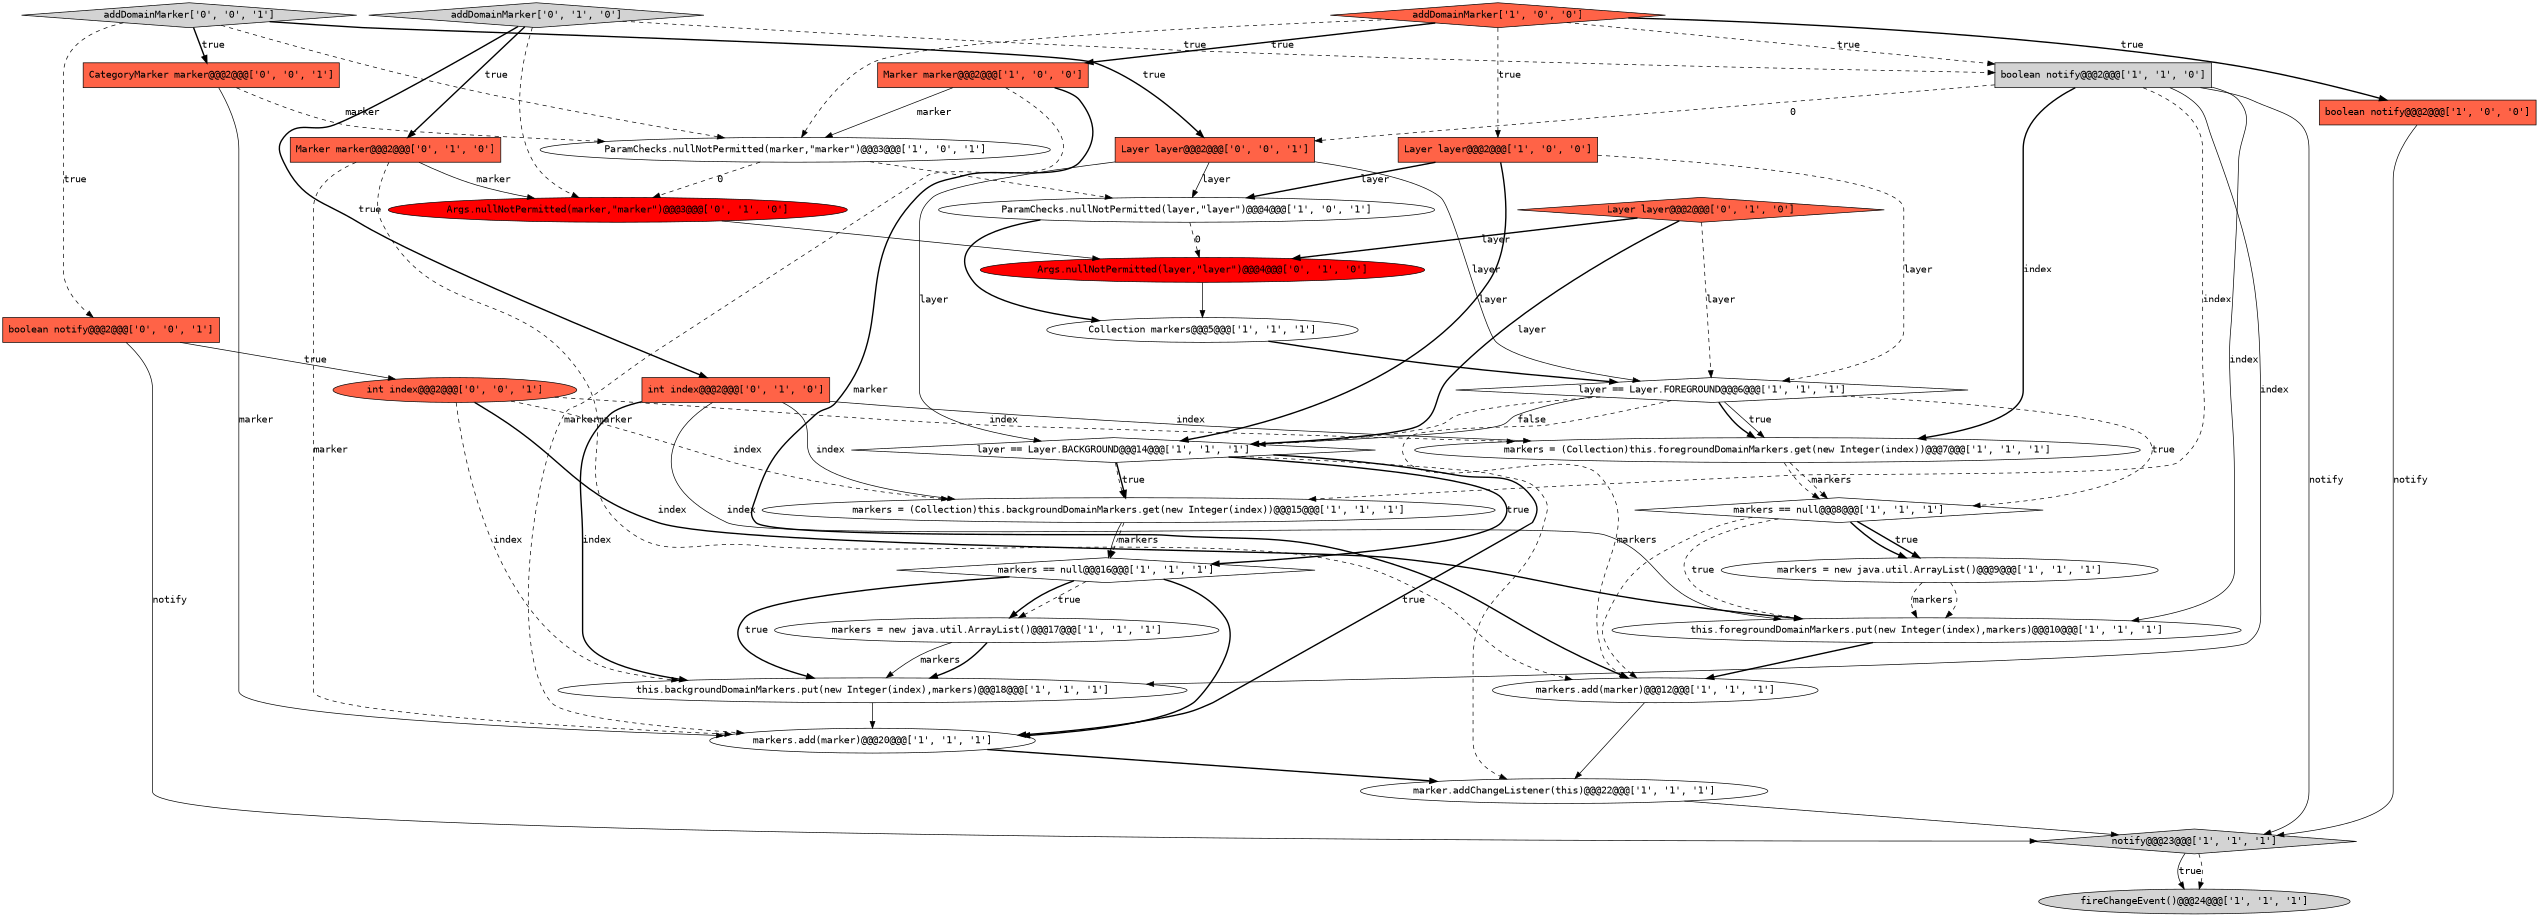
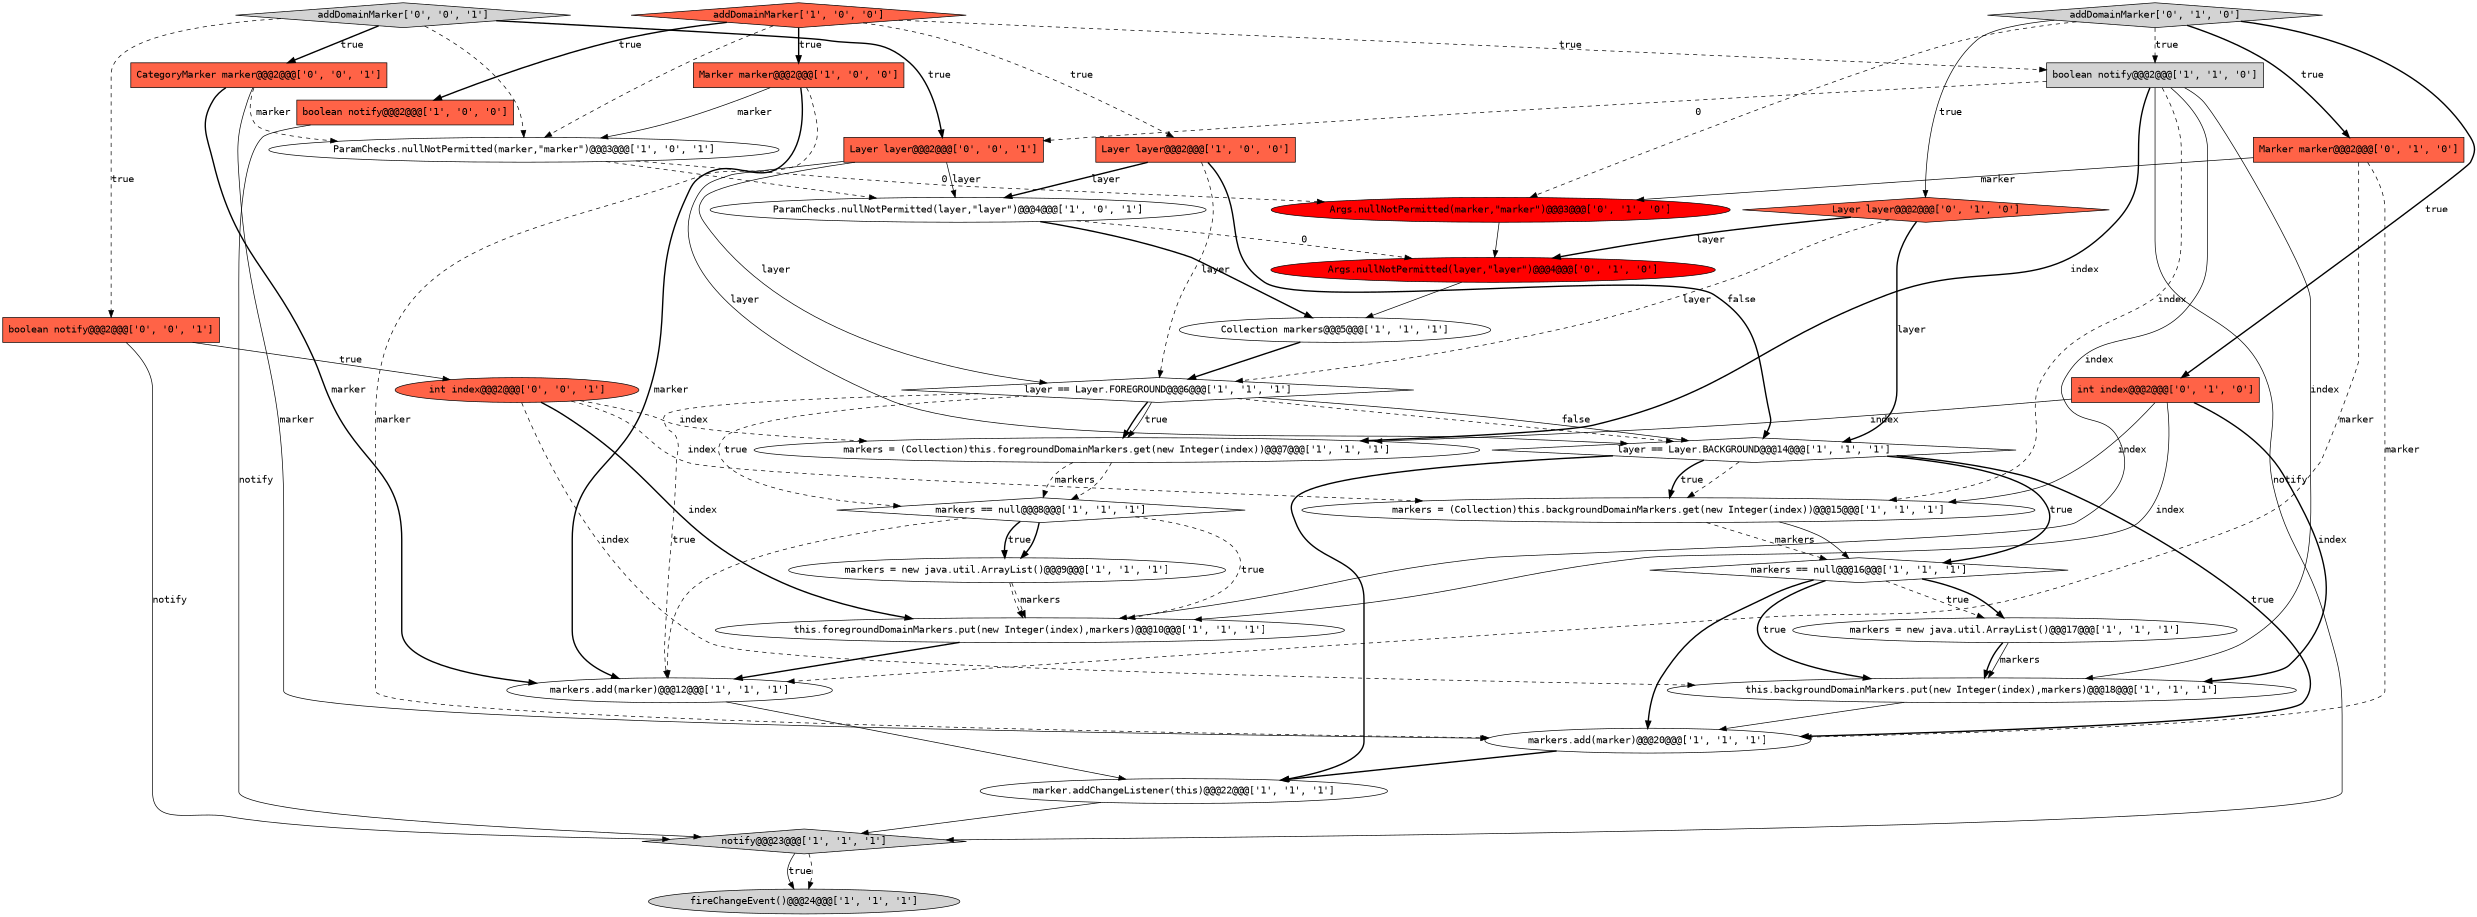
none -> (1951, 72)
(1493, 300) -> (1742, 300)
none -> (341, 421)
(1545, 499) -> (1294, 518)
(1637, 540) -> (684, 540)
